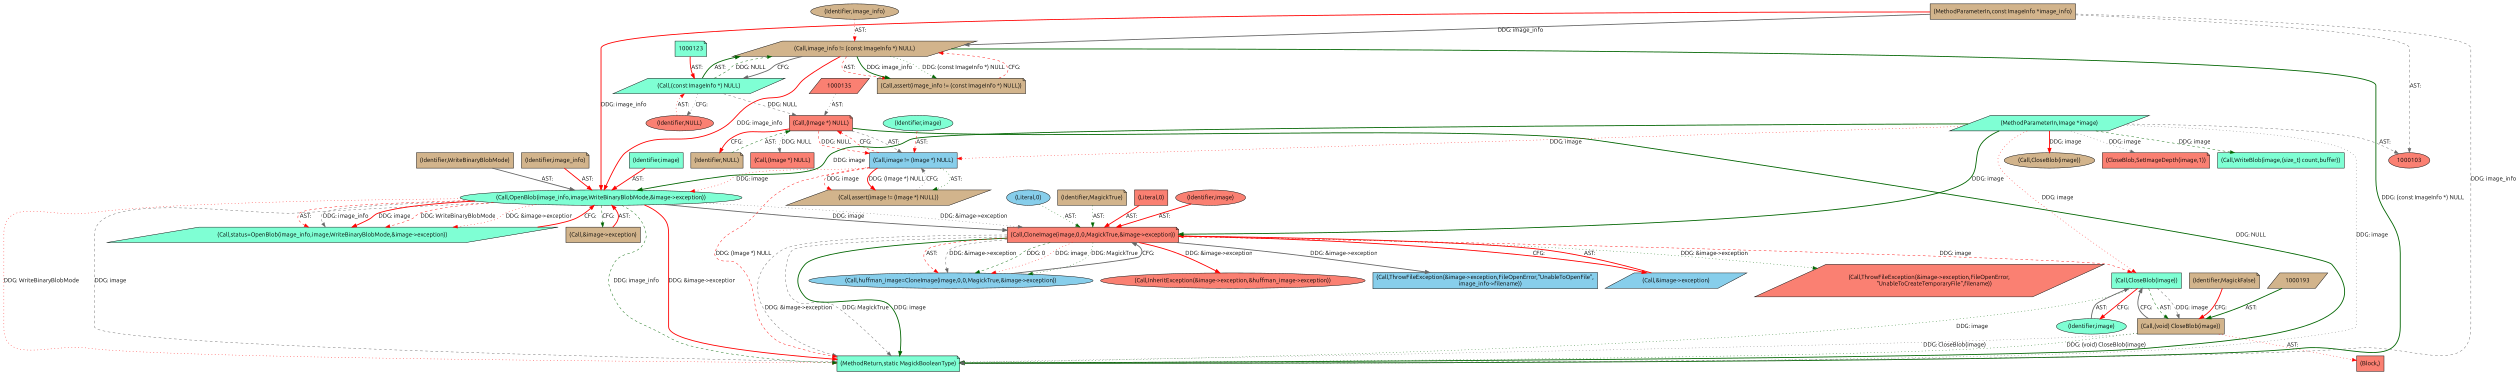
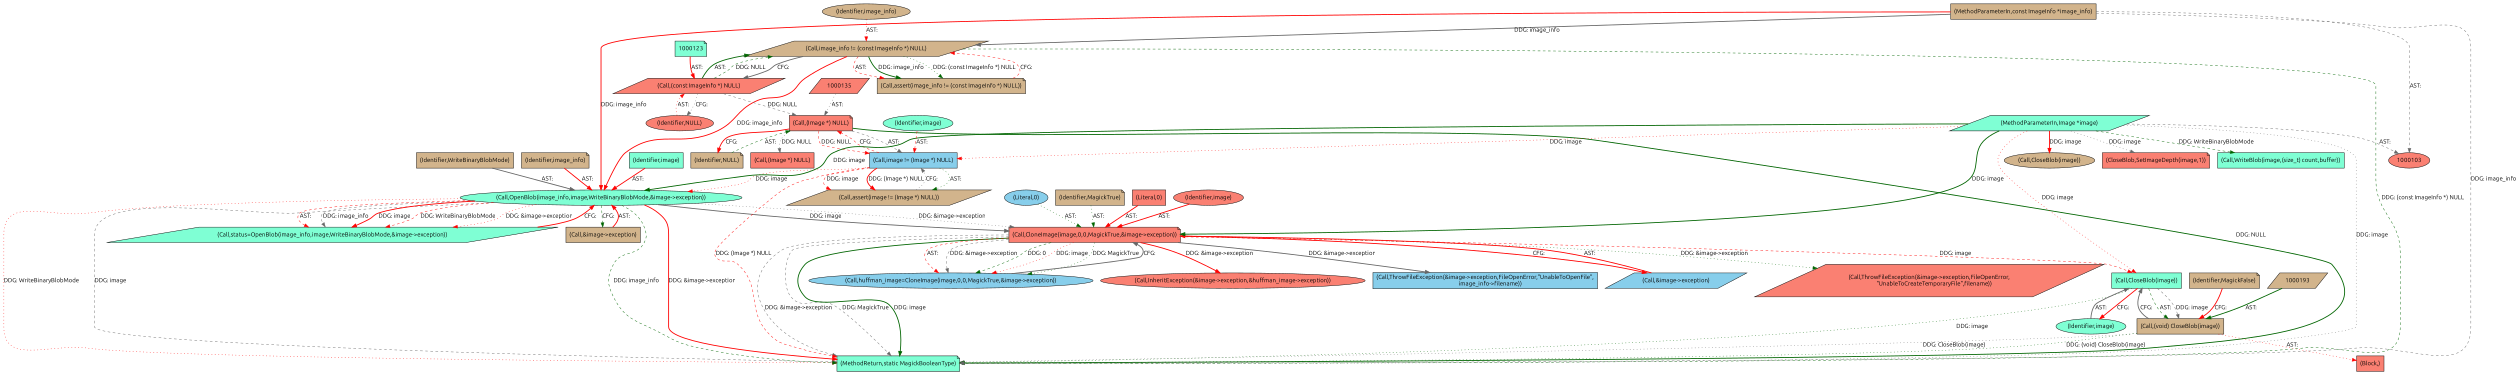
(699, 86) -> (699, 86)
(2195, 142) -> (2216, 142)
(2390, 219) -> (2393, 224)
